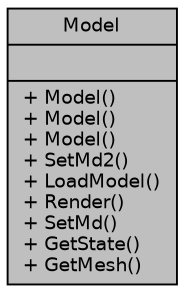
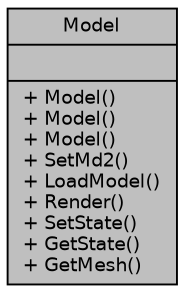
(70, 224) -> (81, 224)
